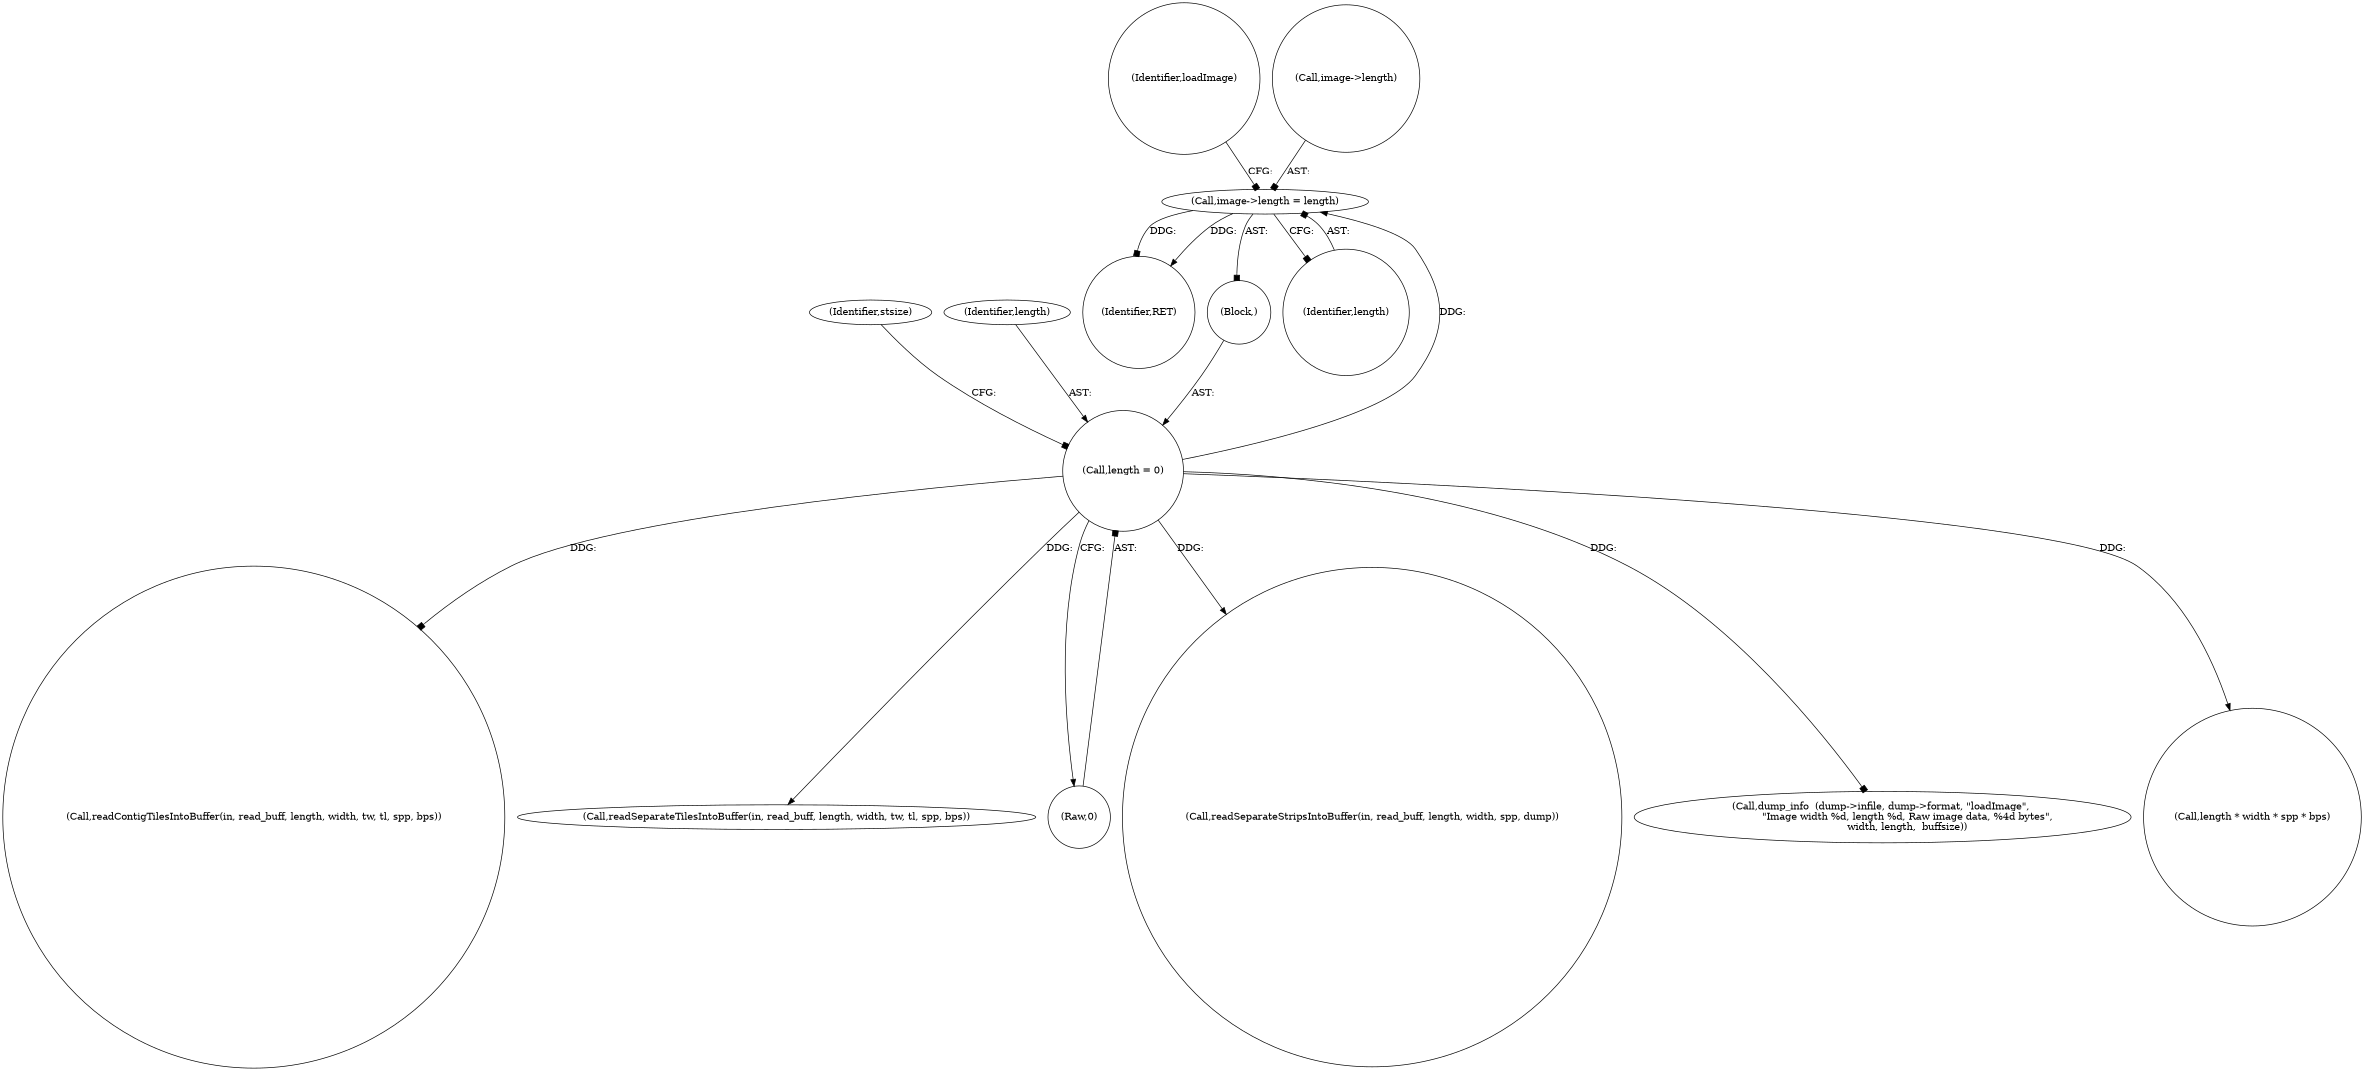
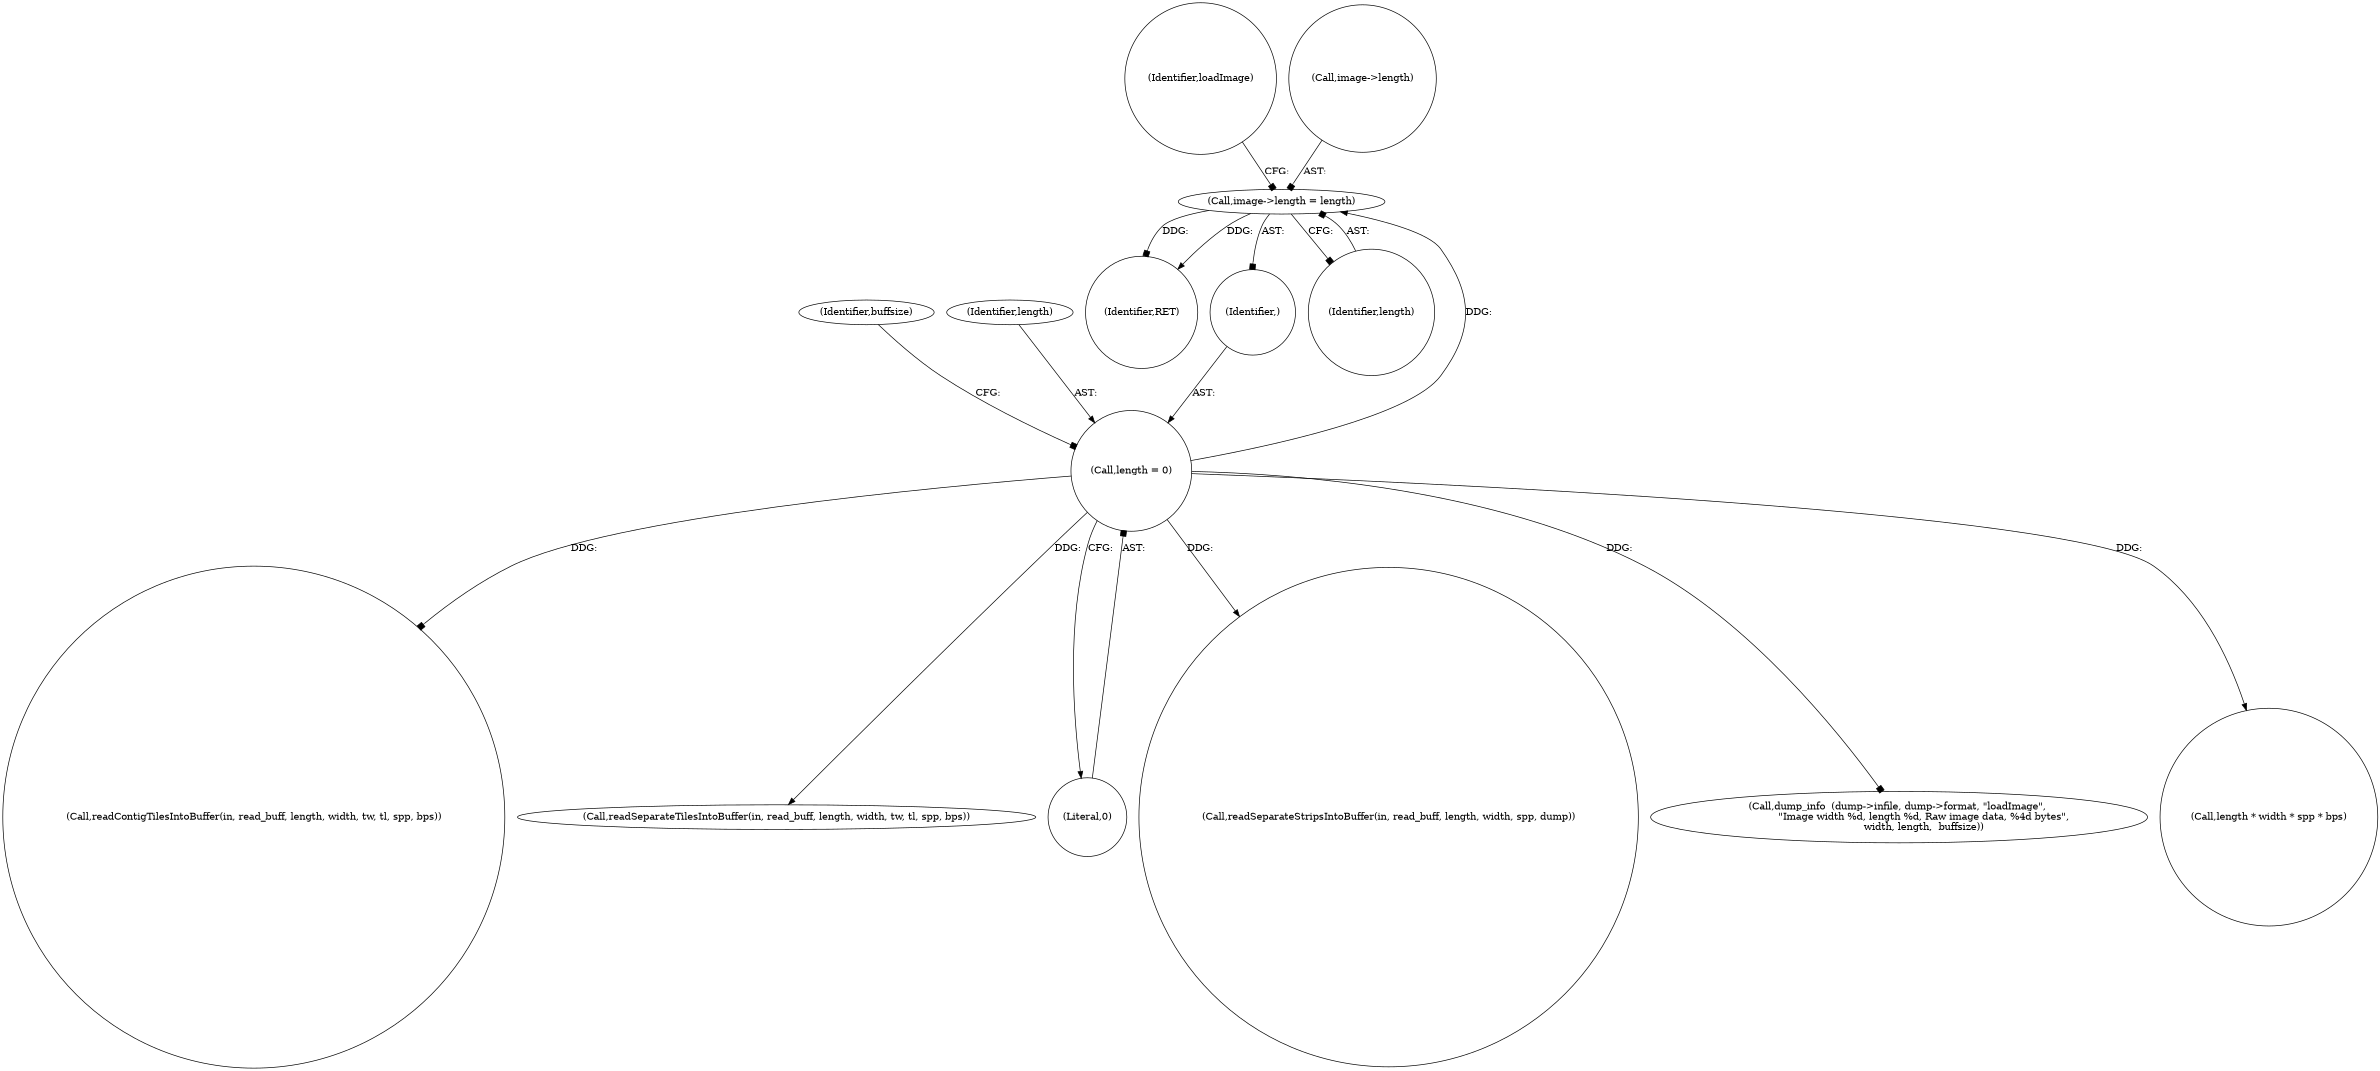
(871, 312) -> (866, 312)
(1239, 312) -> (1253, 312)
(1079, 817) -> (1087, 817)
